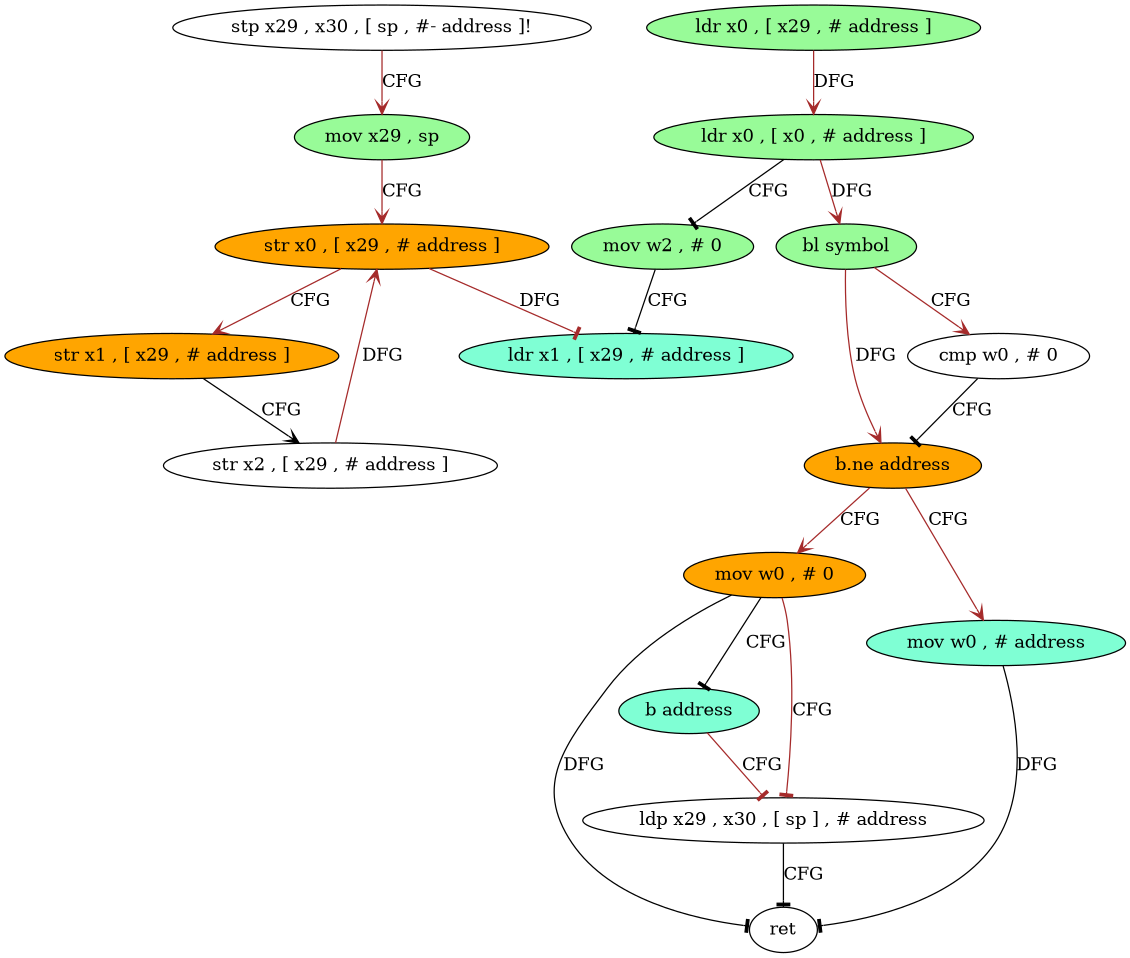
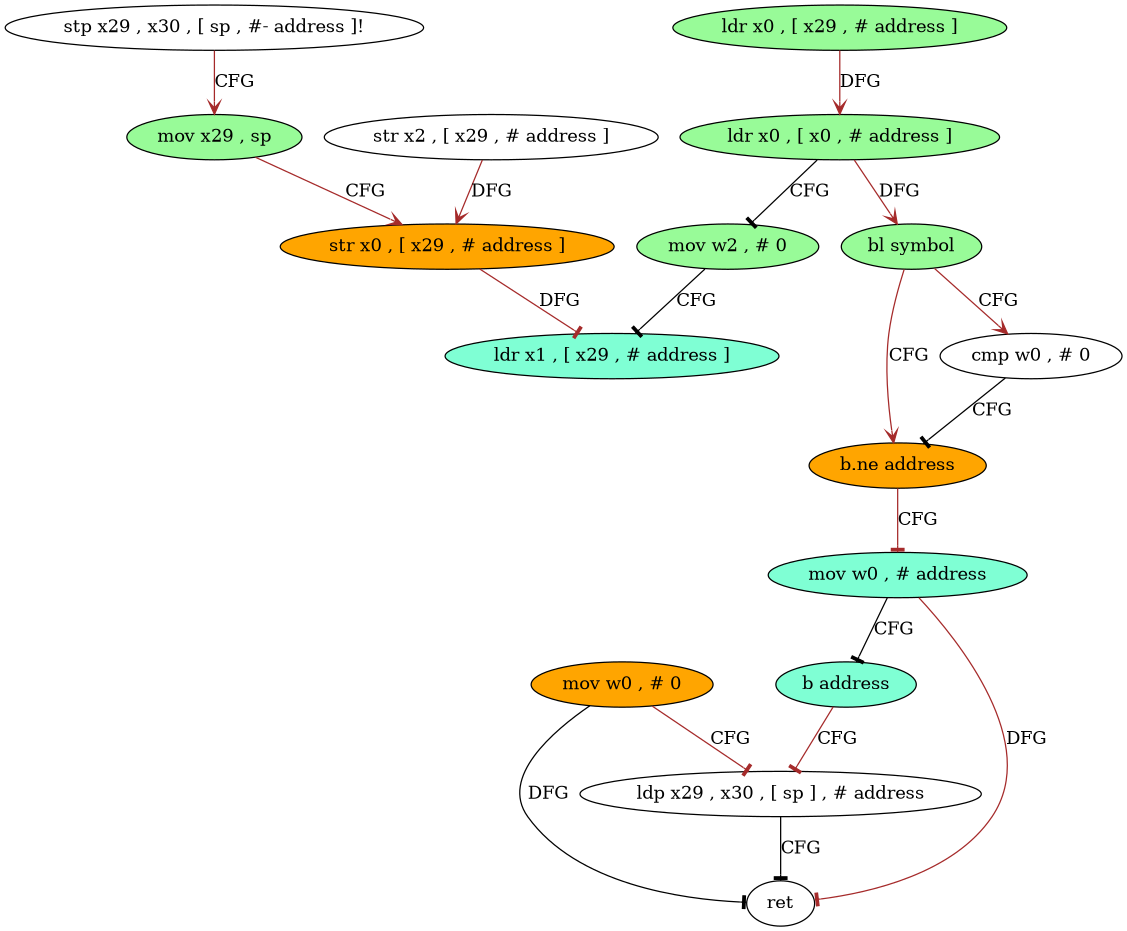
(172, 356) -> none
(876, 356) -> (909, 356)
(838, 516) -> none
(941, 549) -> (898, 517)
(734, 640) -> (873, 627)
(991, 848) -> (1003, 793)
